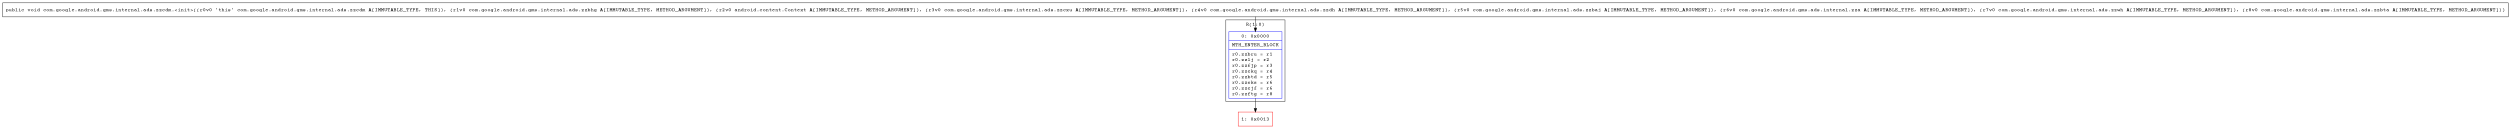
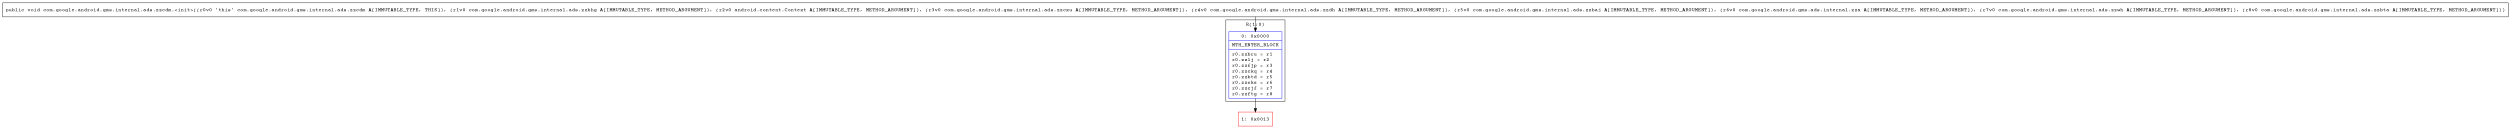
(1252, 88) -> (1252, 88)
